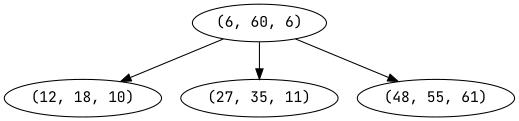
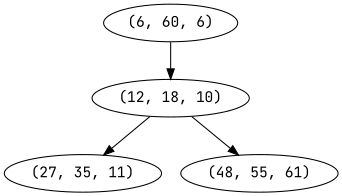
(259, 55) -> (131, 132)
(342, 58) -> (211, 132)
